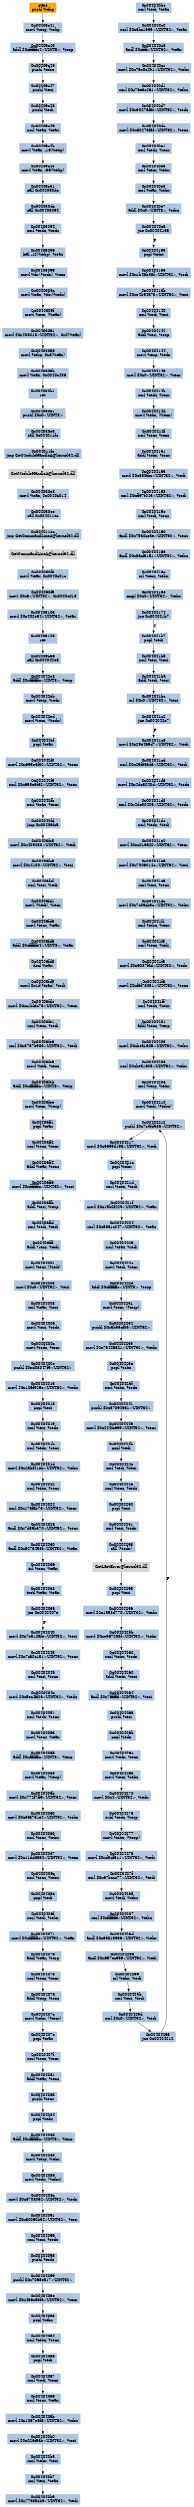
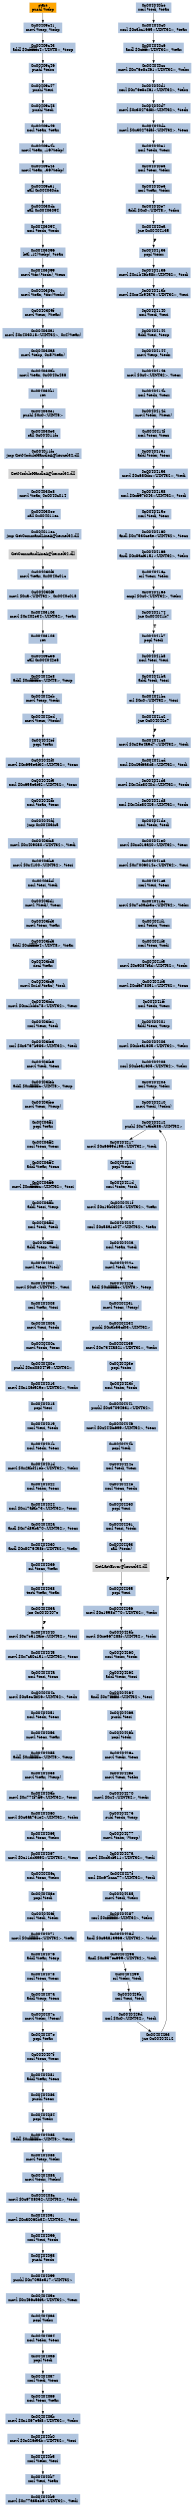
none -> (154, 342)
